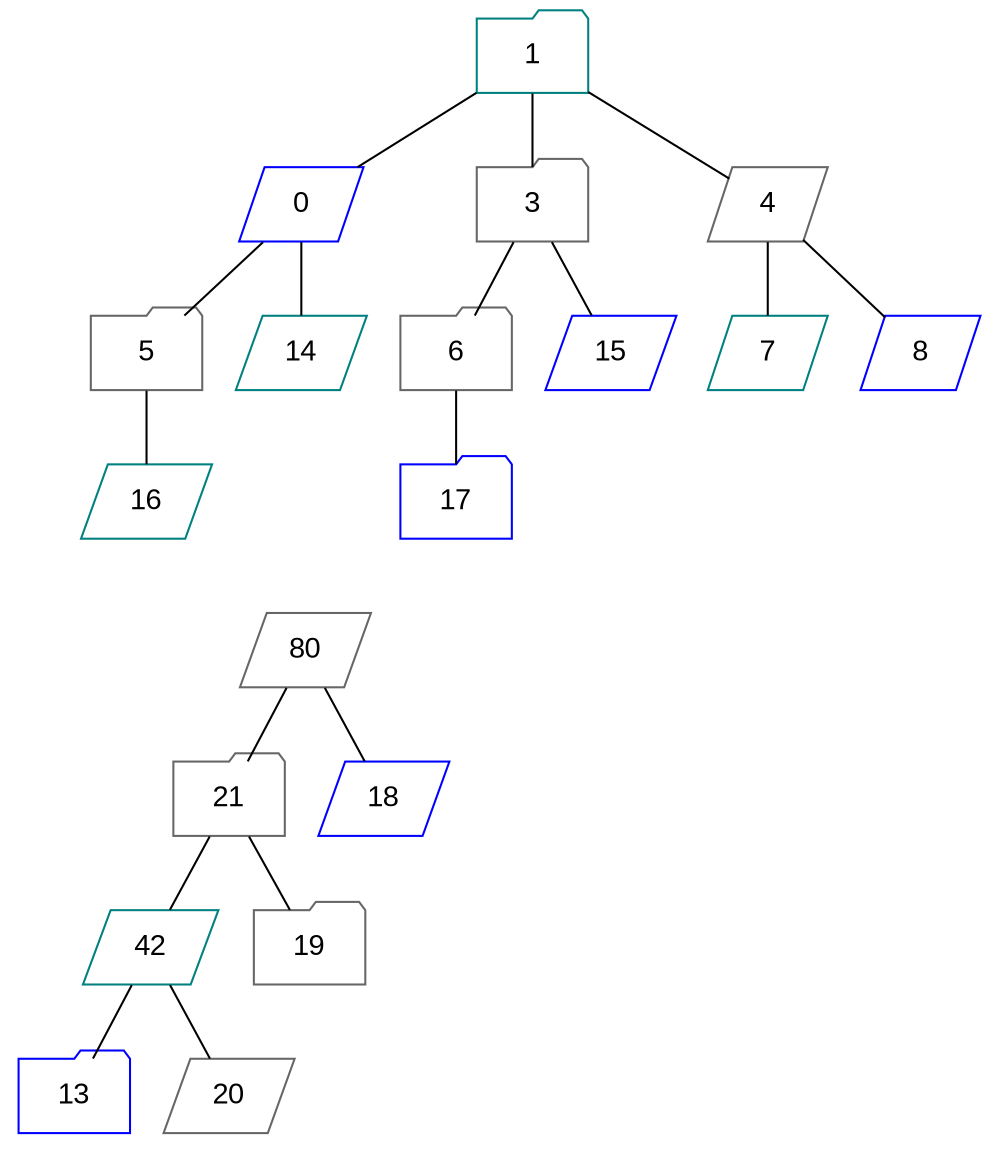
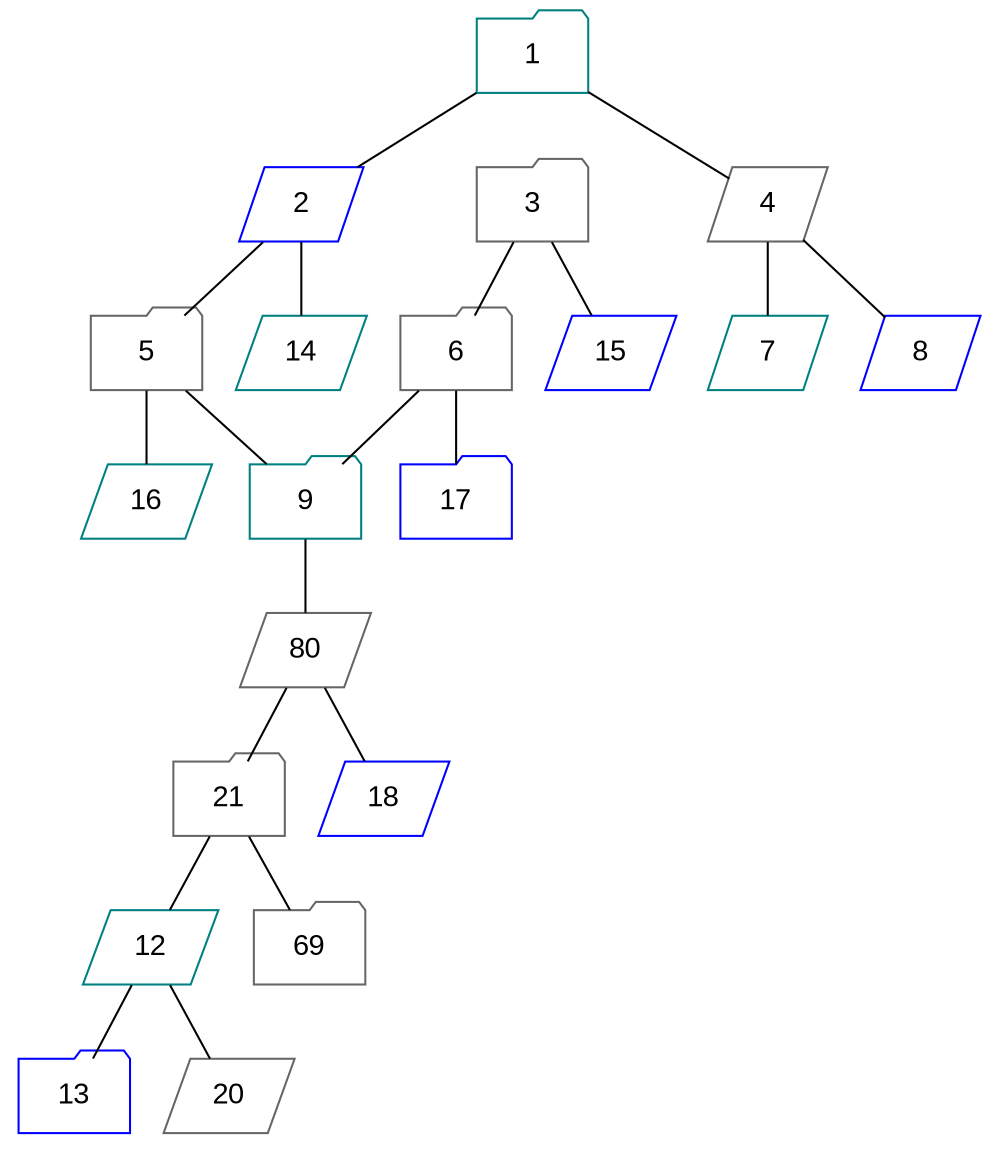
(532, 130) -> none
(301, 204) -> (301, 204)
none -> (305, 502)
(151, 947) -> (151, 947)
(310, 947) -> (310, 947)
